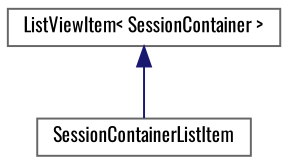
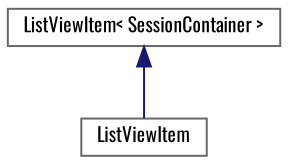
(144, 137) -> (144, 137)
